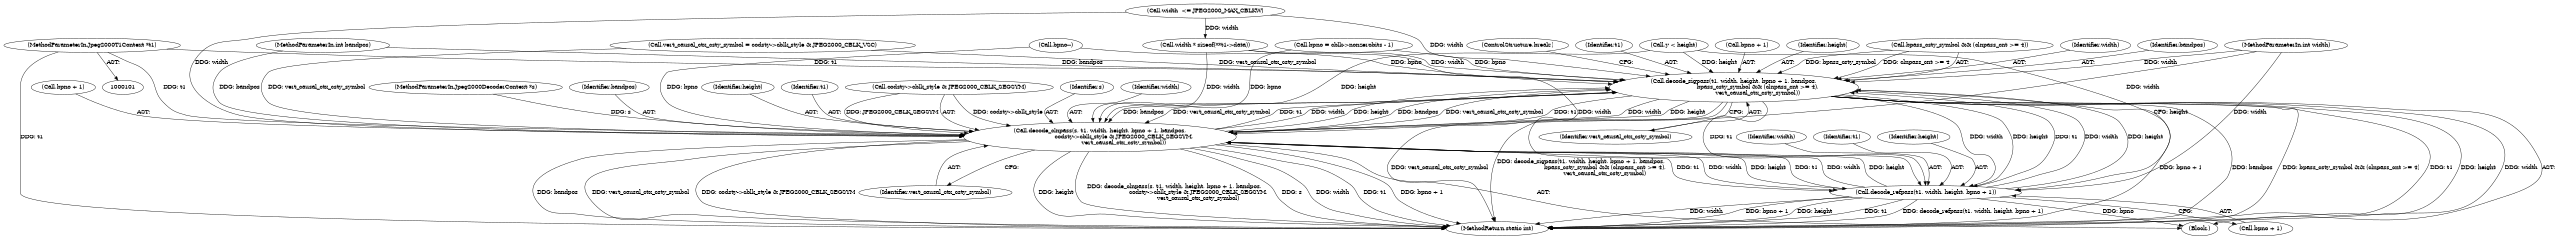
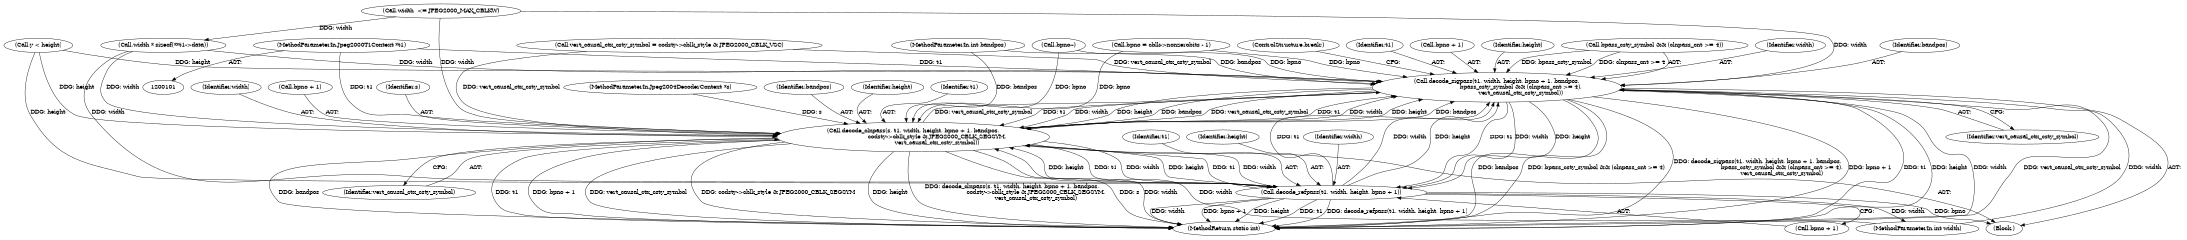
(123, 87) -> (163, 87)
(466, 87) -> (660, 87)
(949, 87) -> none
(2171, 112) -> (48, 112)
(2171, 160) -> (1666, 197)
(649, 225) -> none
